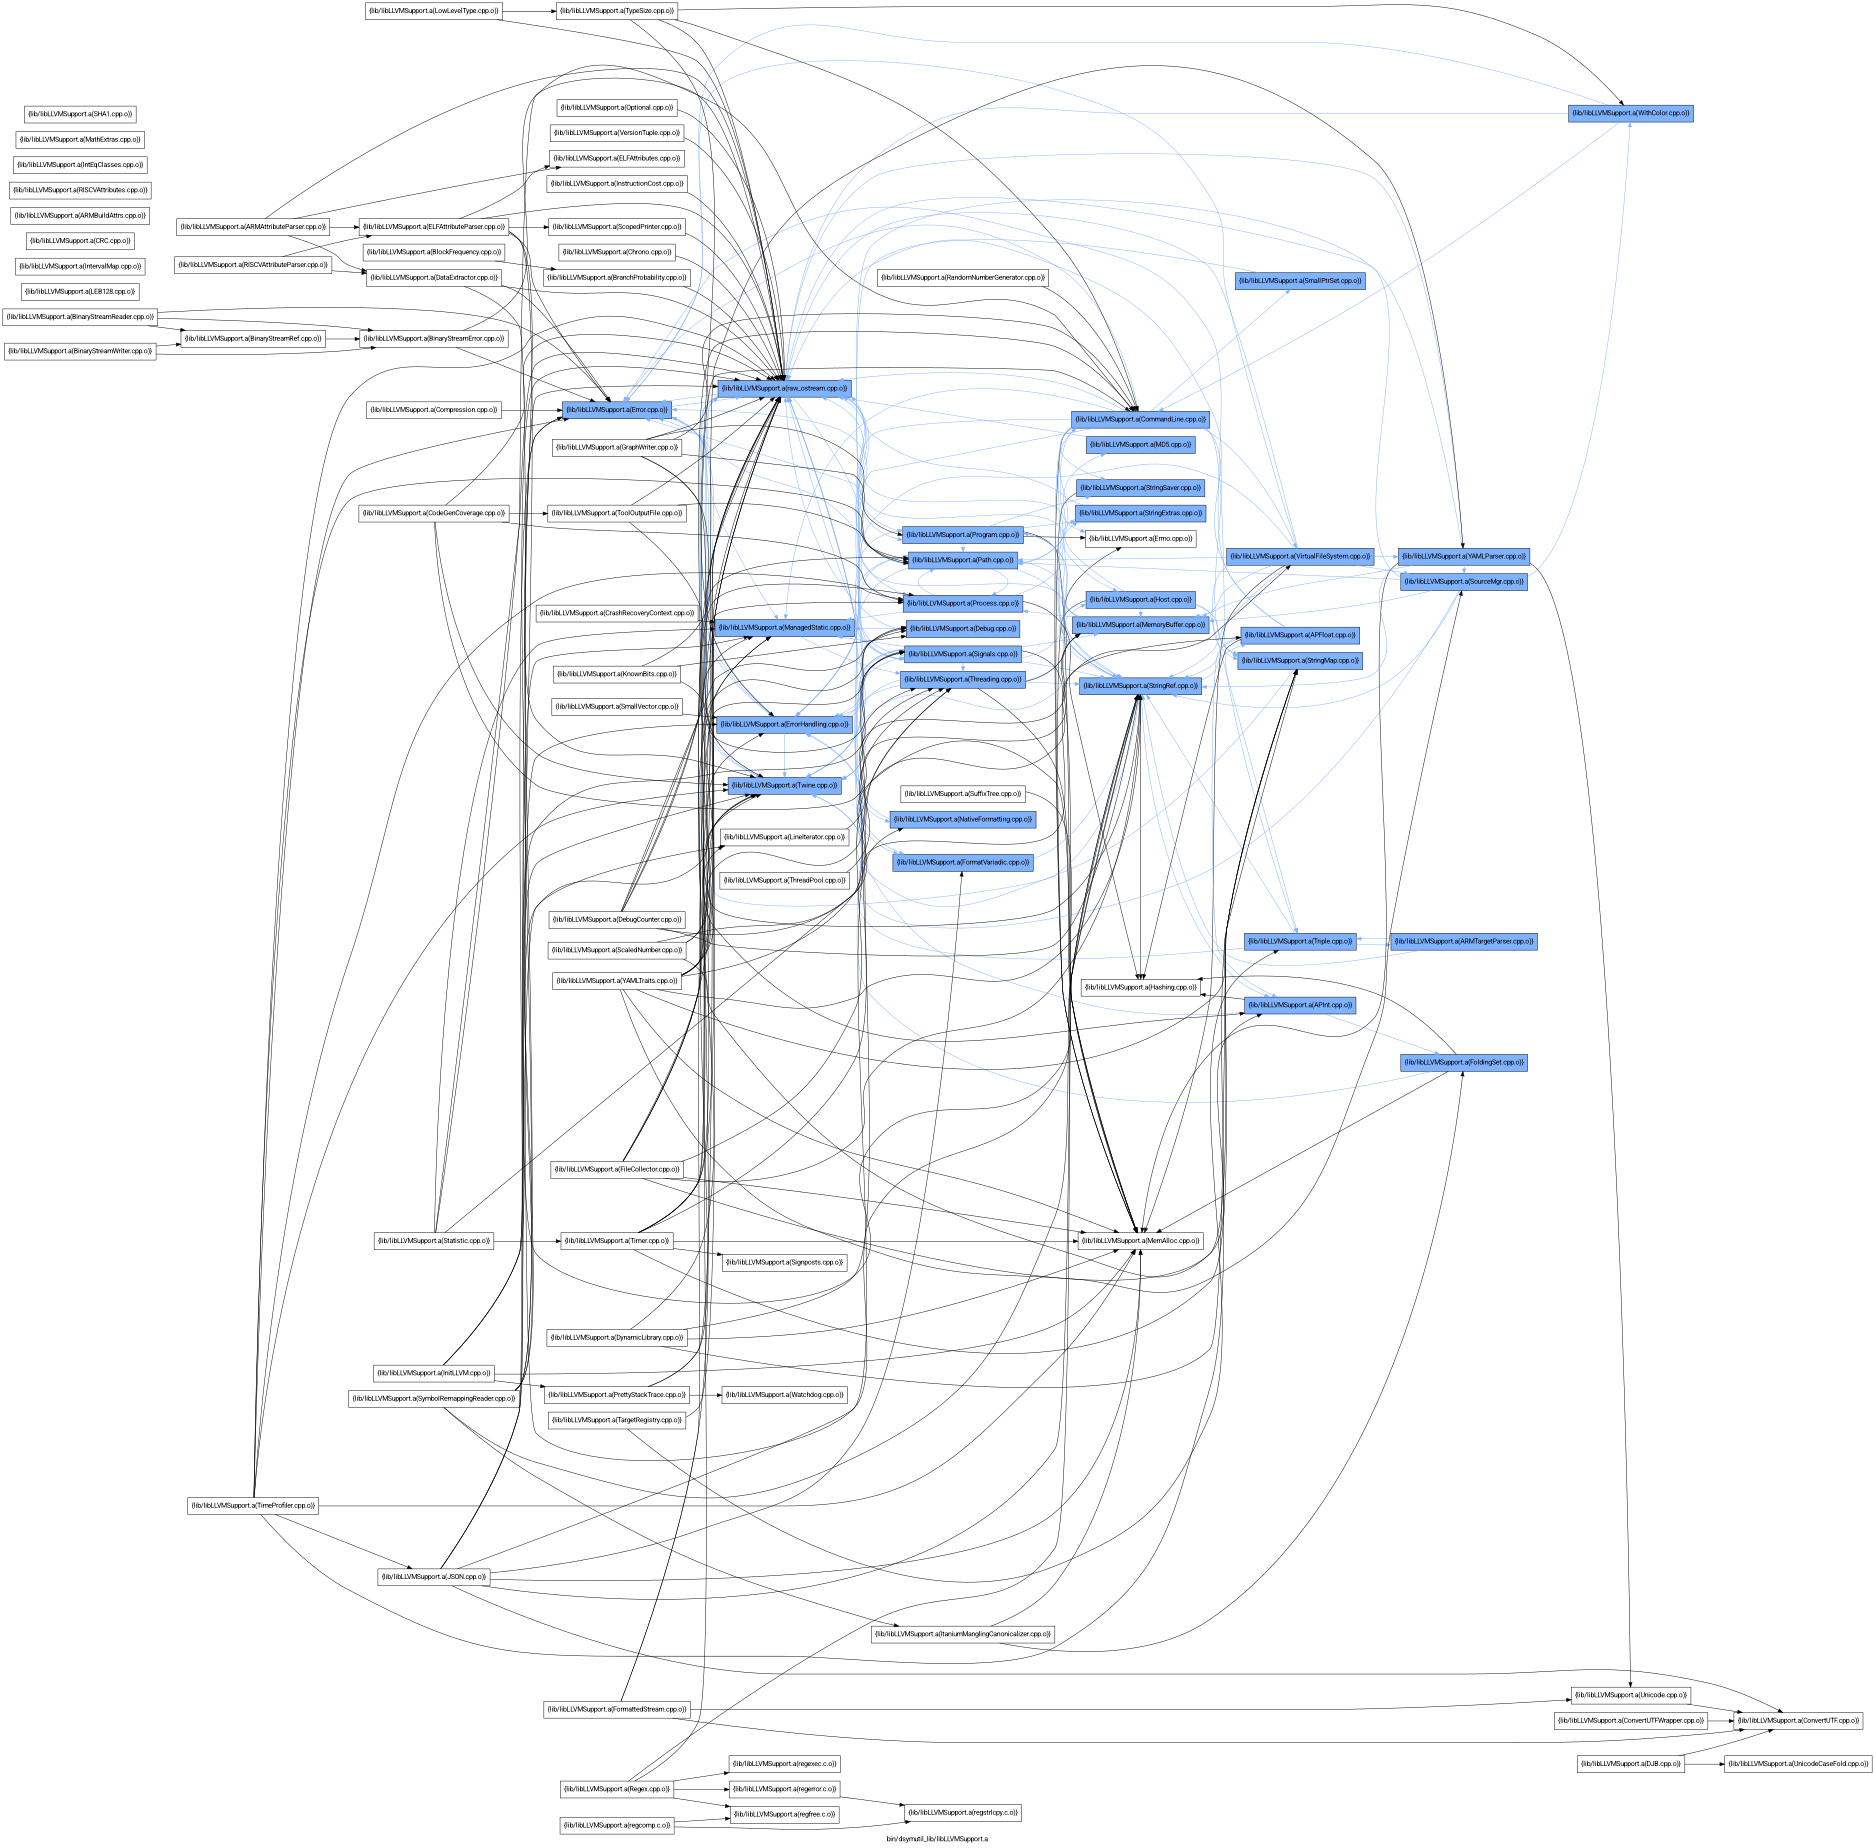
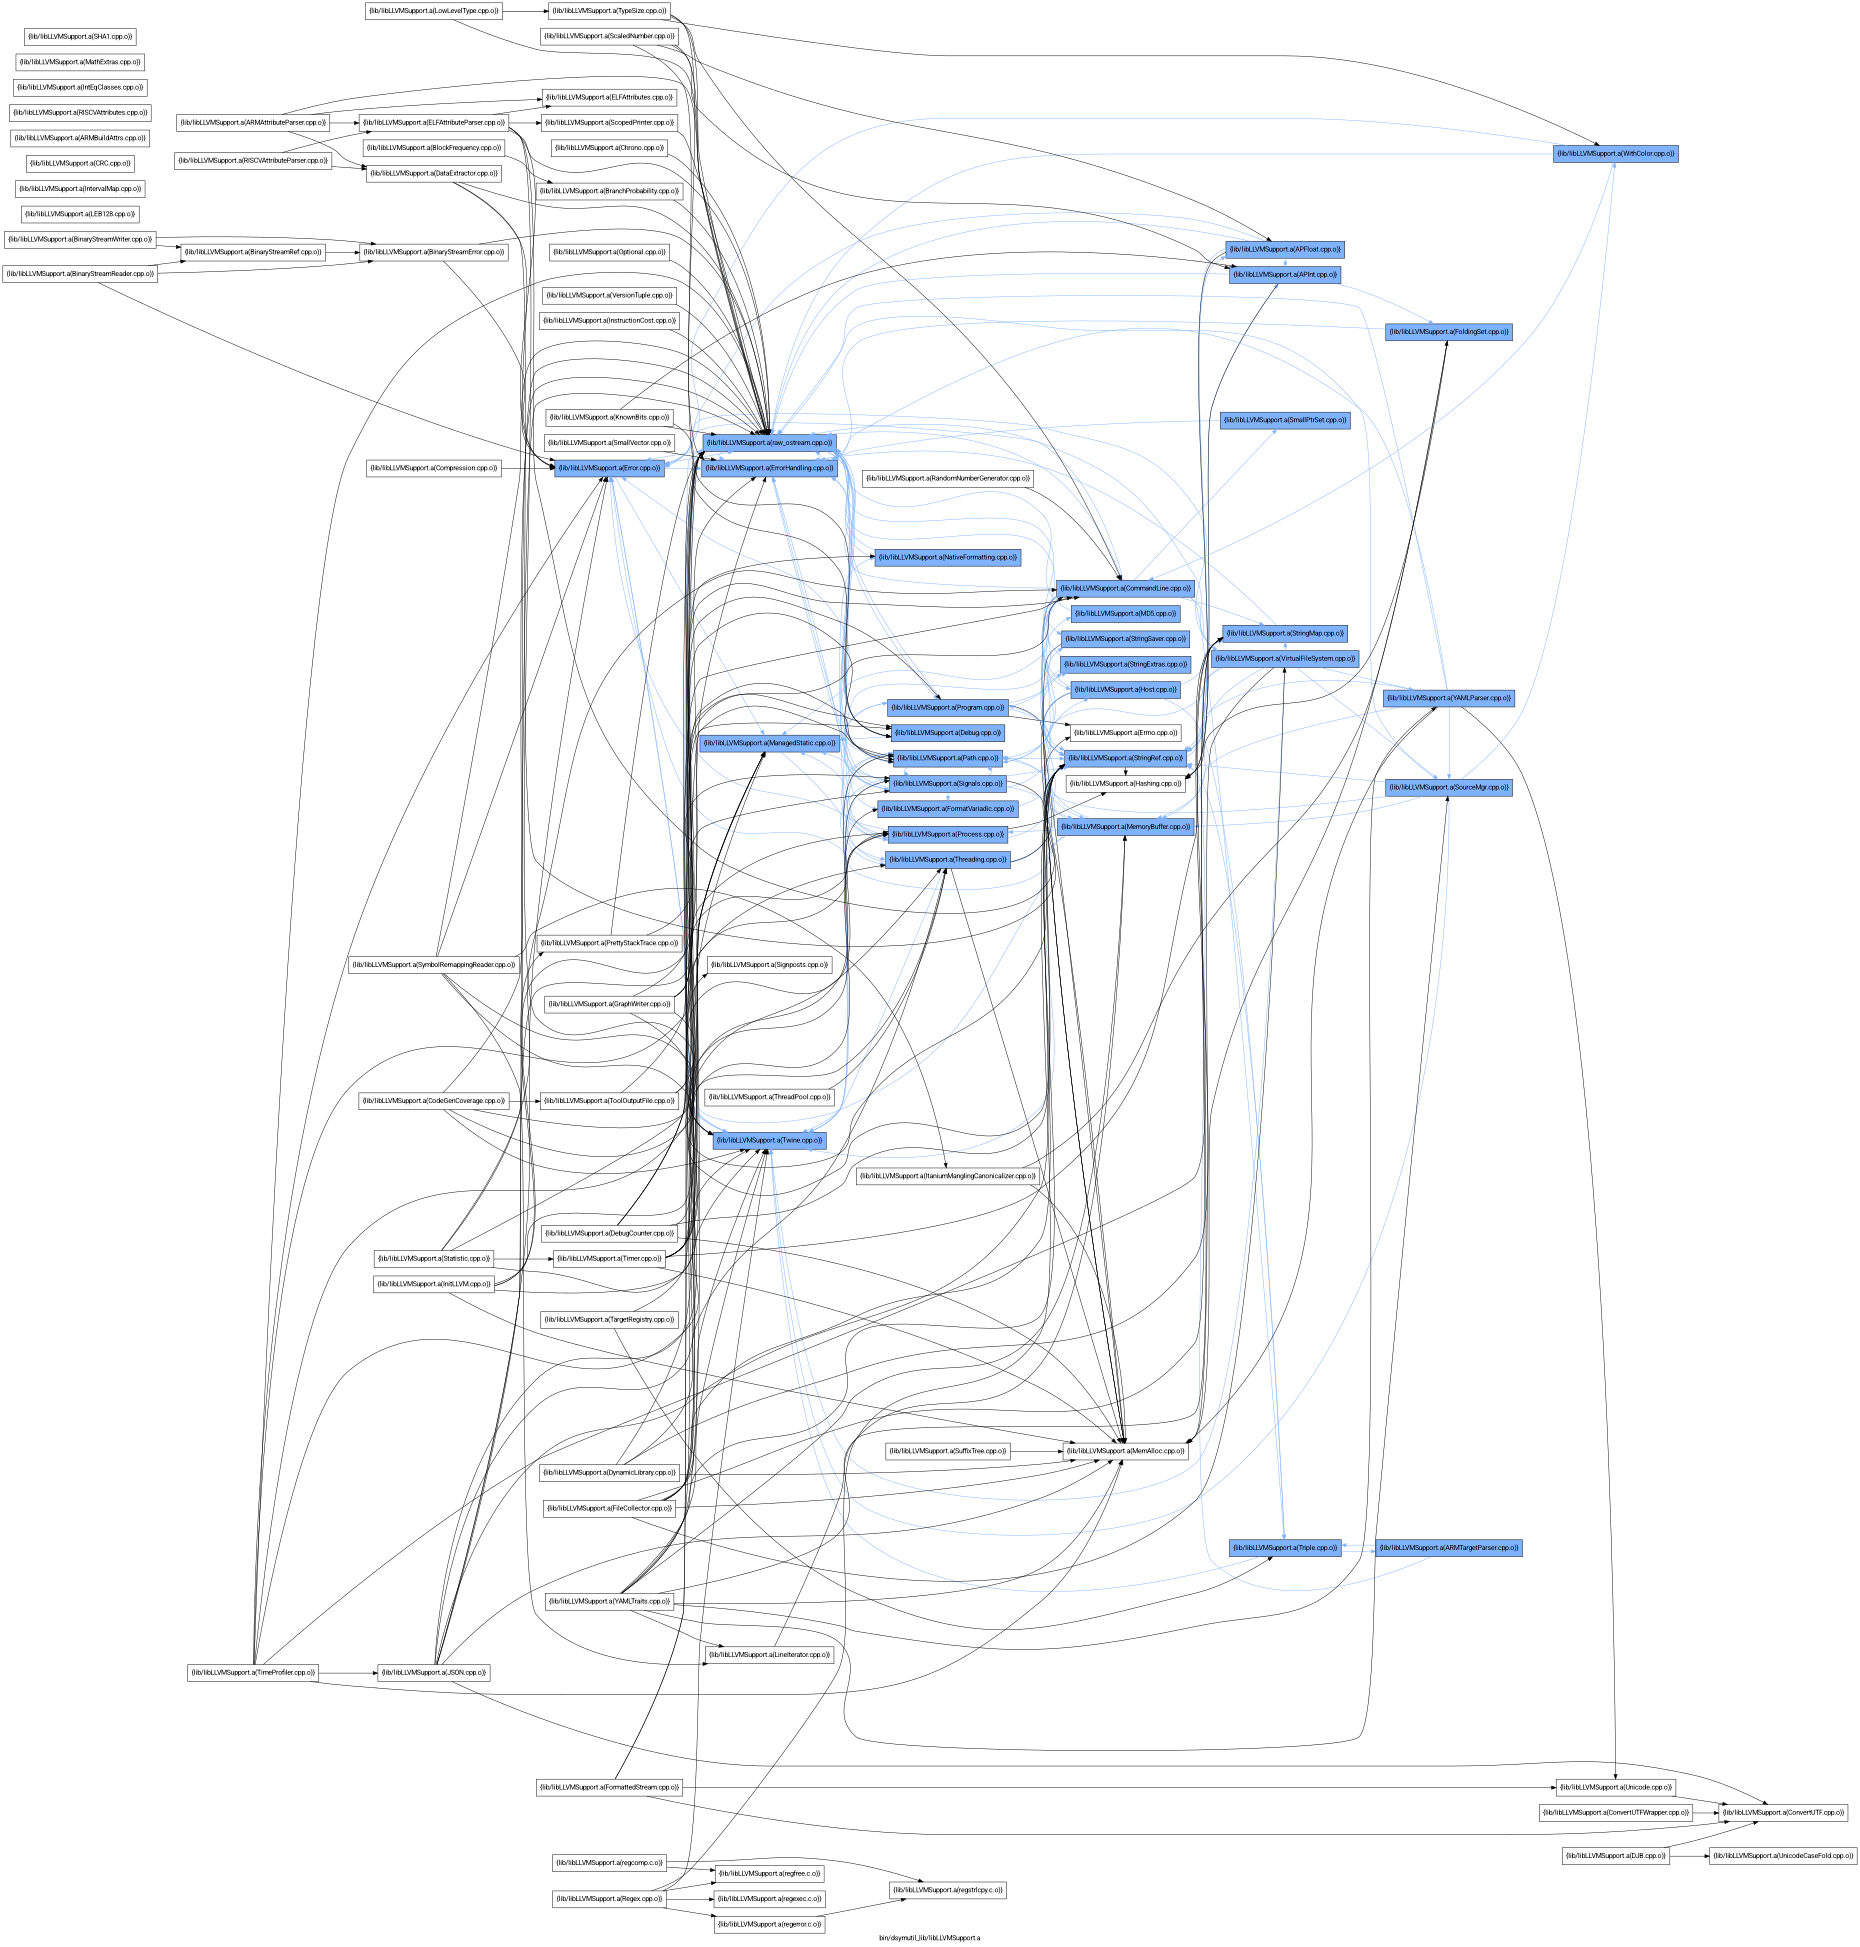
(929, 502) -> (848, 505)
(617, 614) -> none
(785, 1395) -> none
